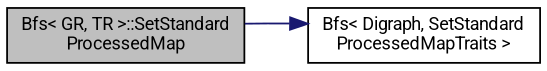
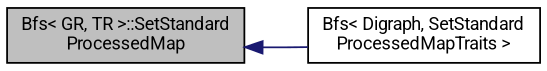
(267, 23) -> (285, 47)
